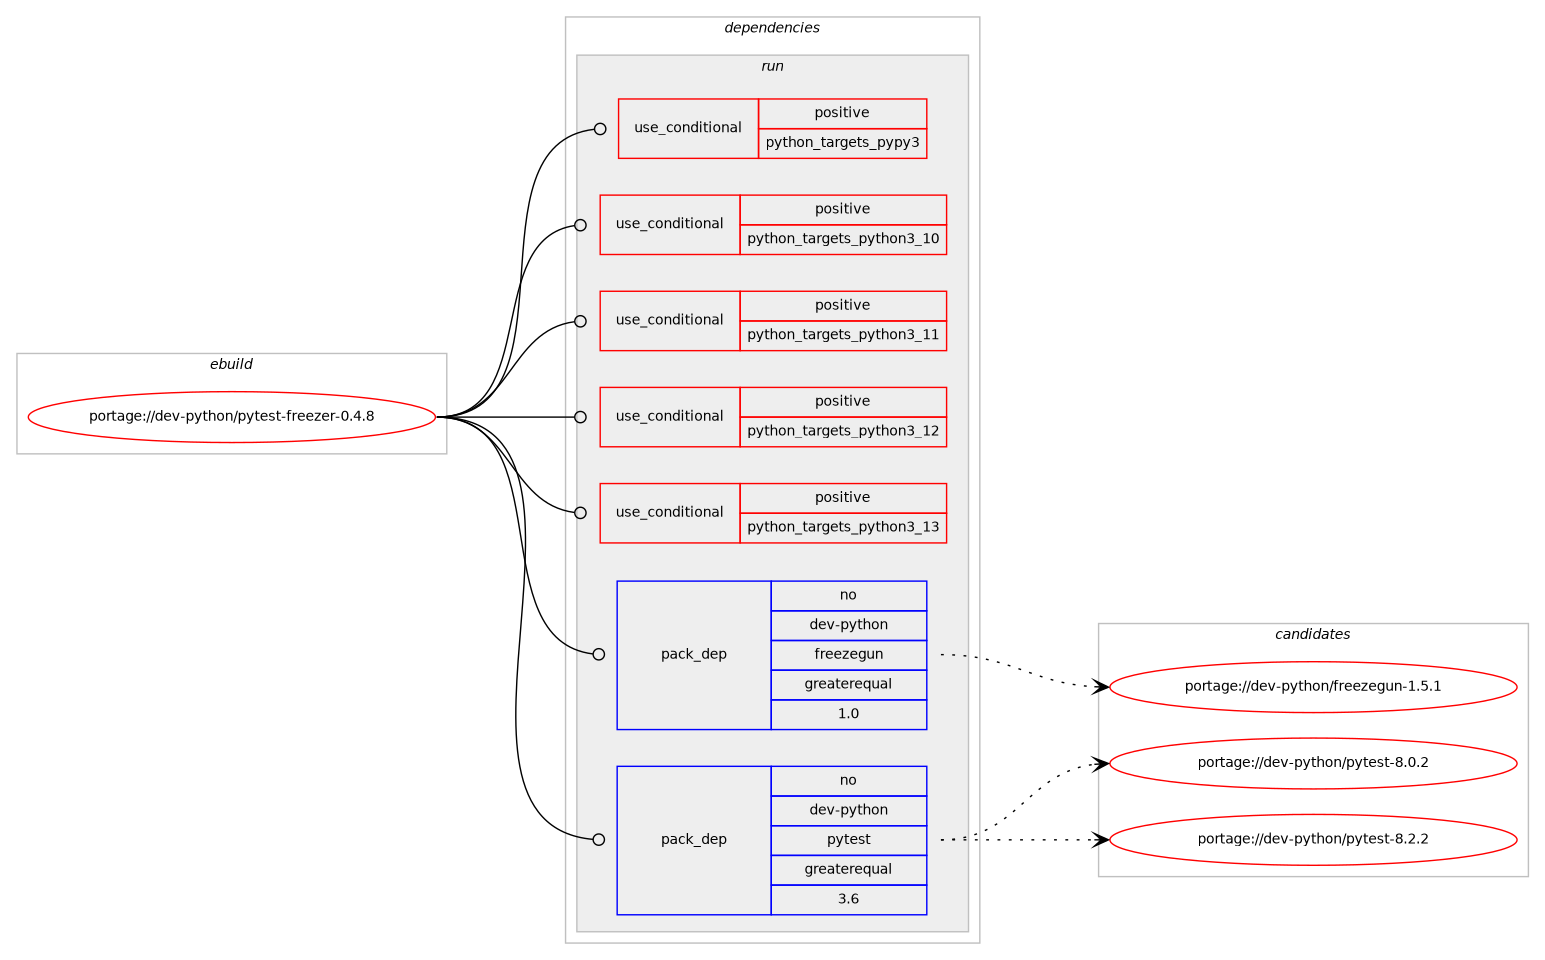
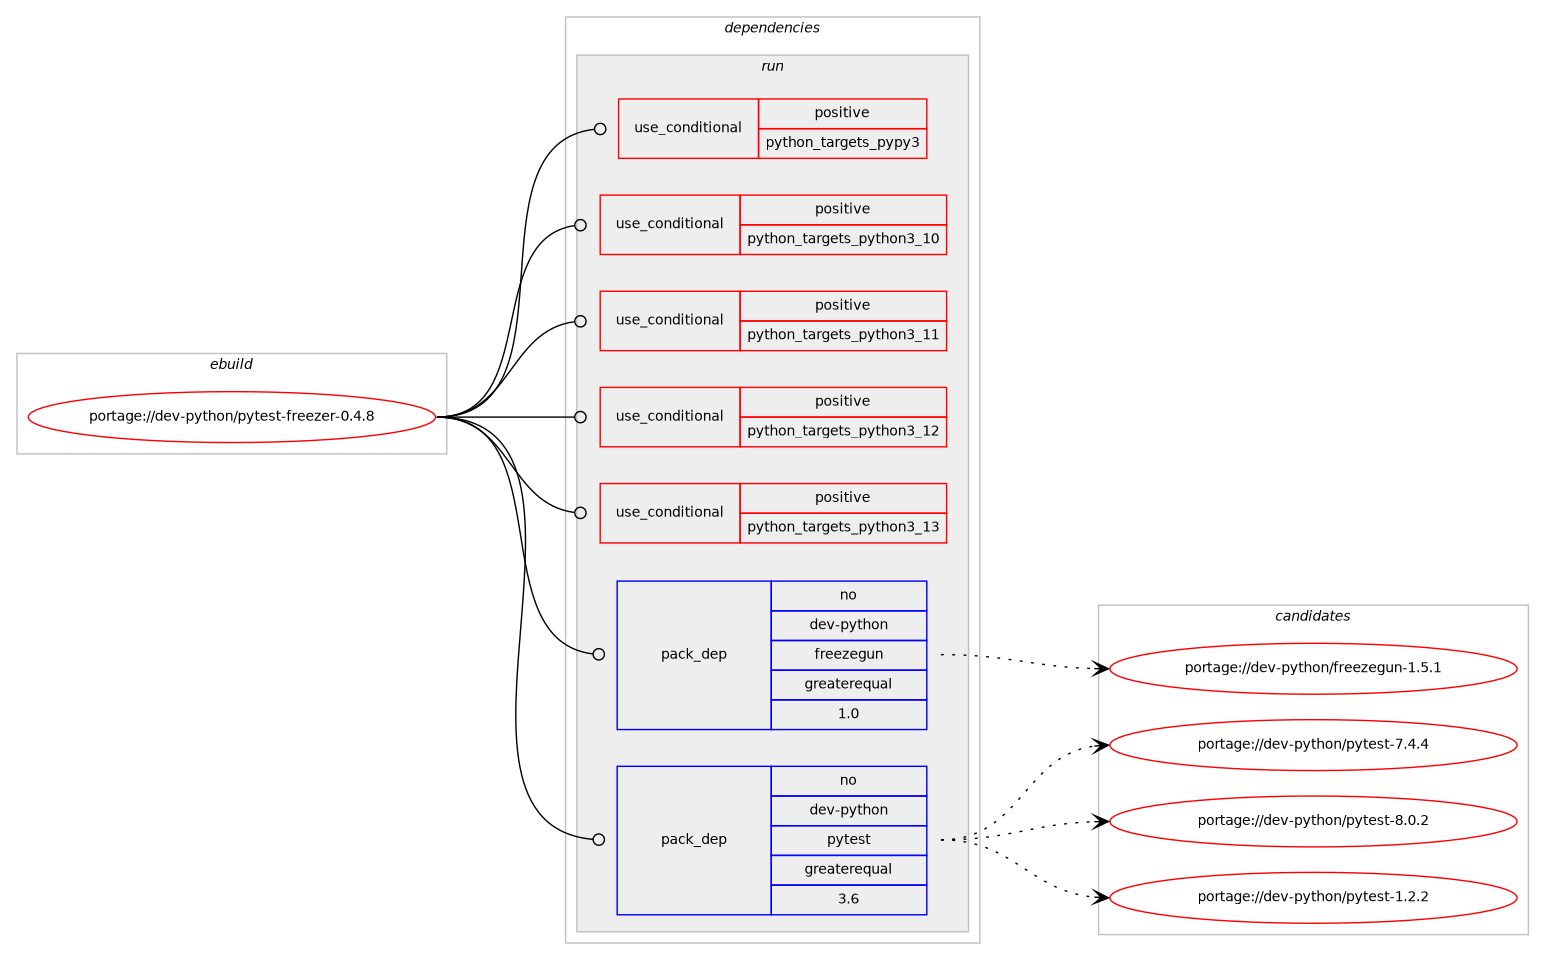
none -> (1314, 745)
(1314, 840) -> (1314, 898)
